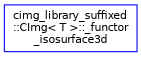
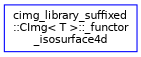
(71, 28) -> (71, 28)
